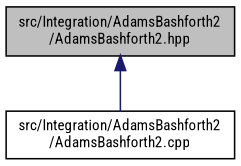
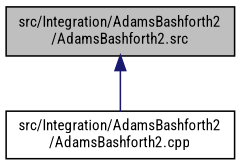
(120, 31) -> (120, 31)
